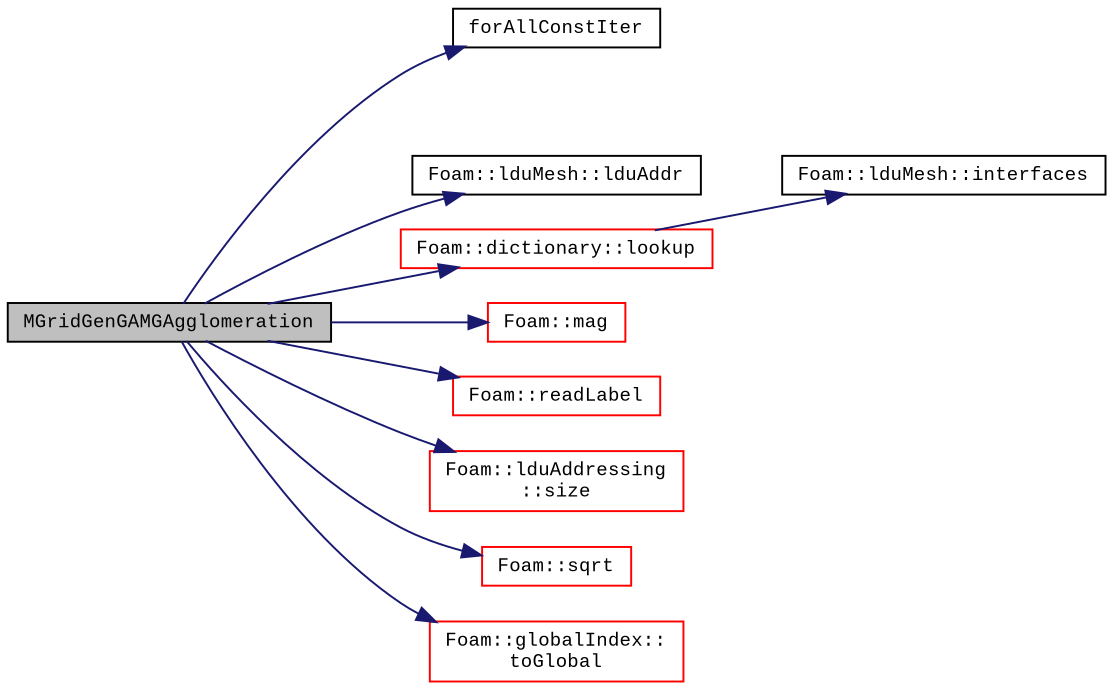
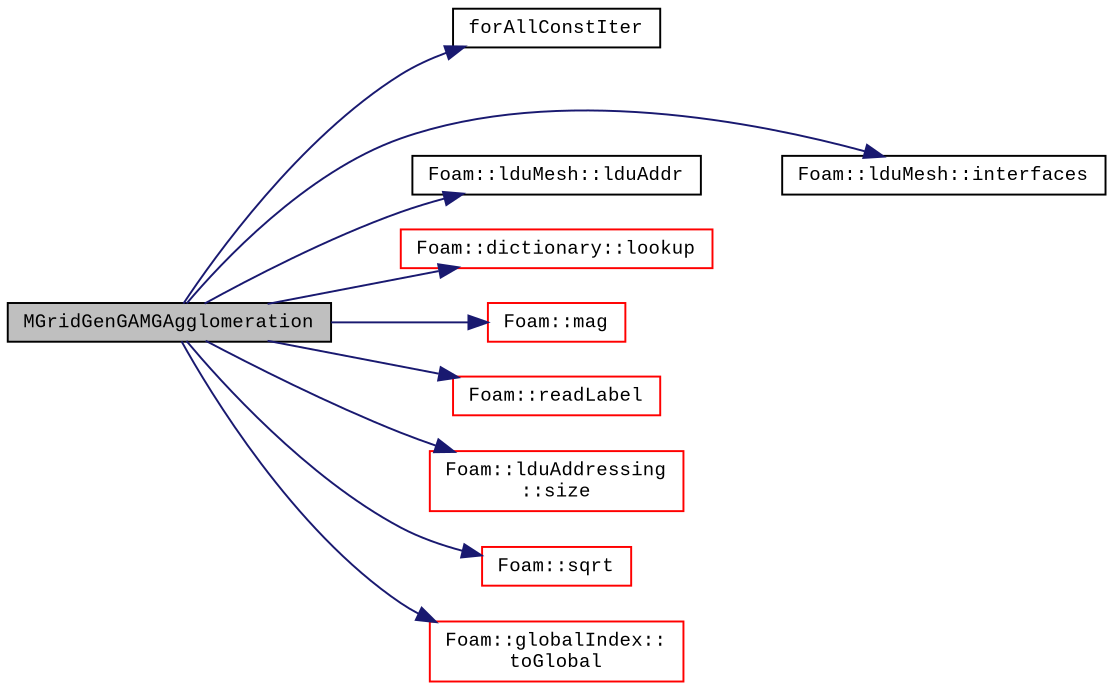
(740, 214) -> (497, 117)
